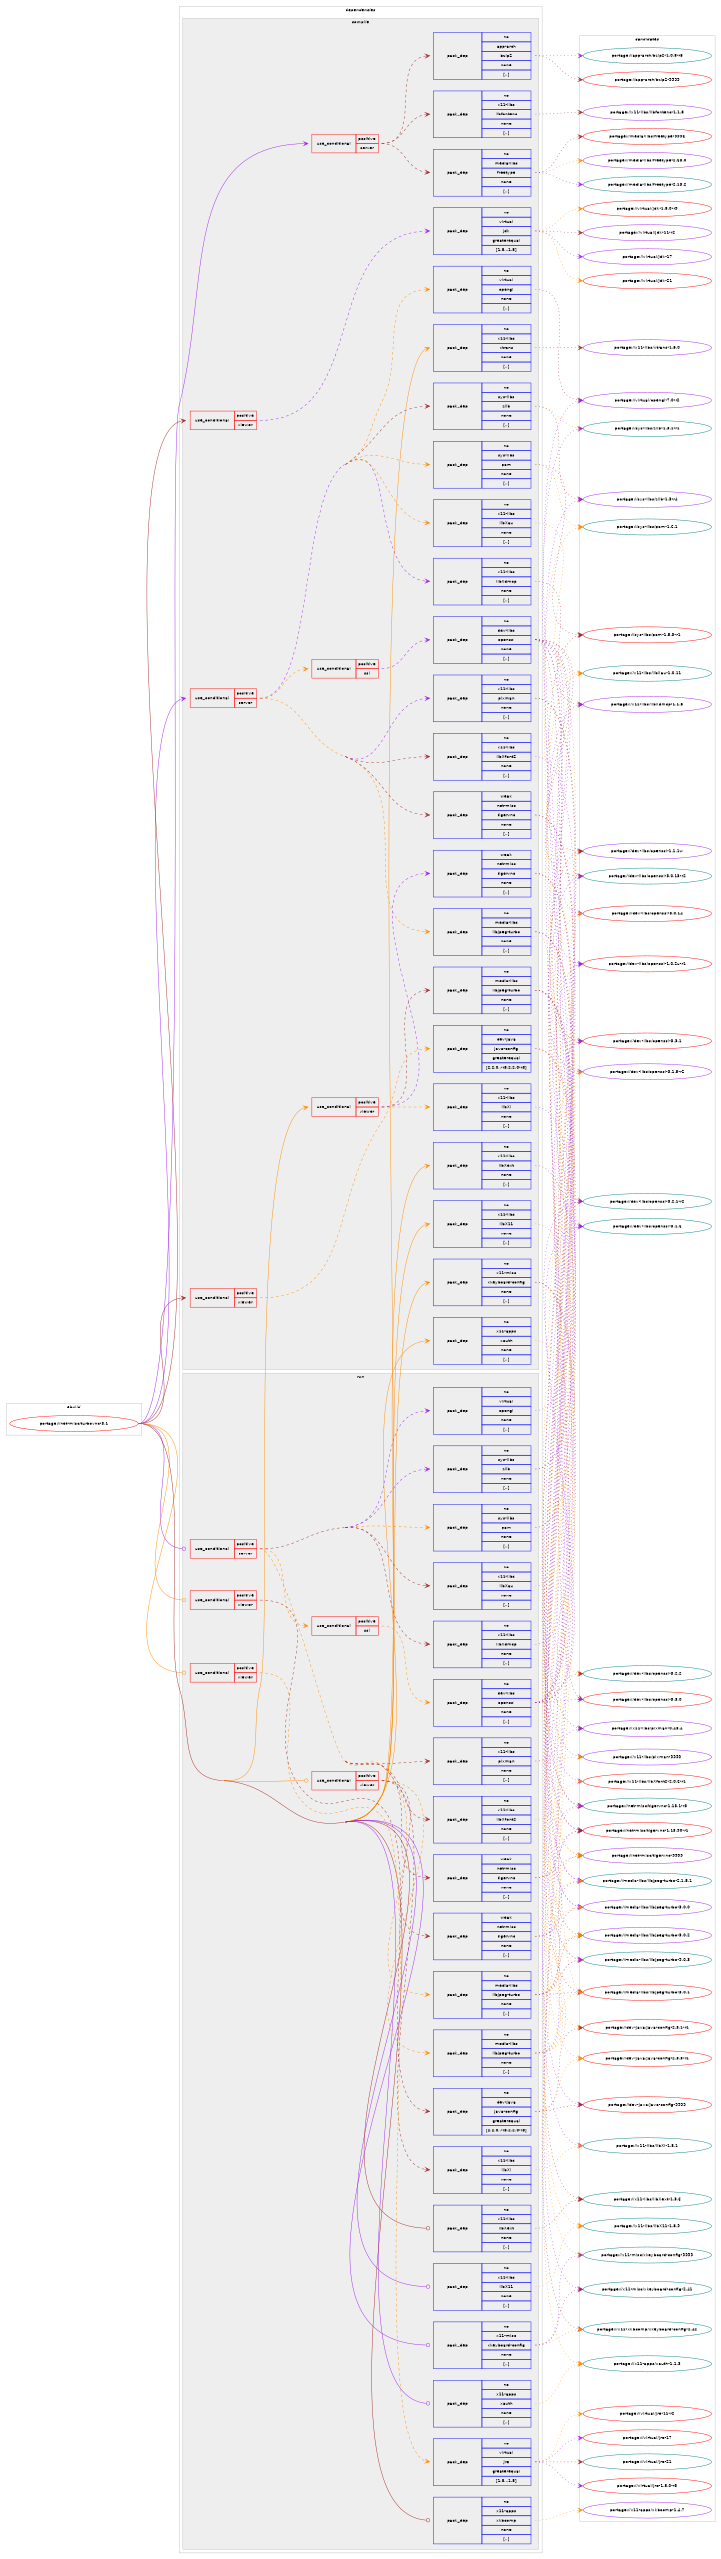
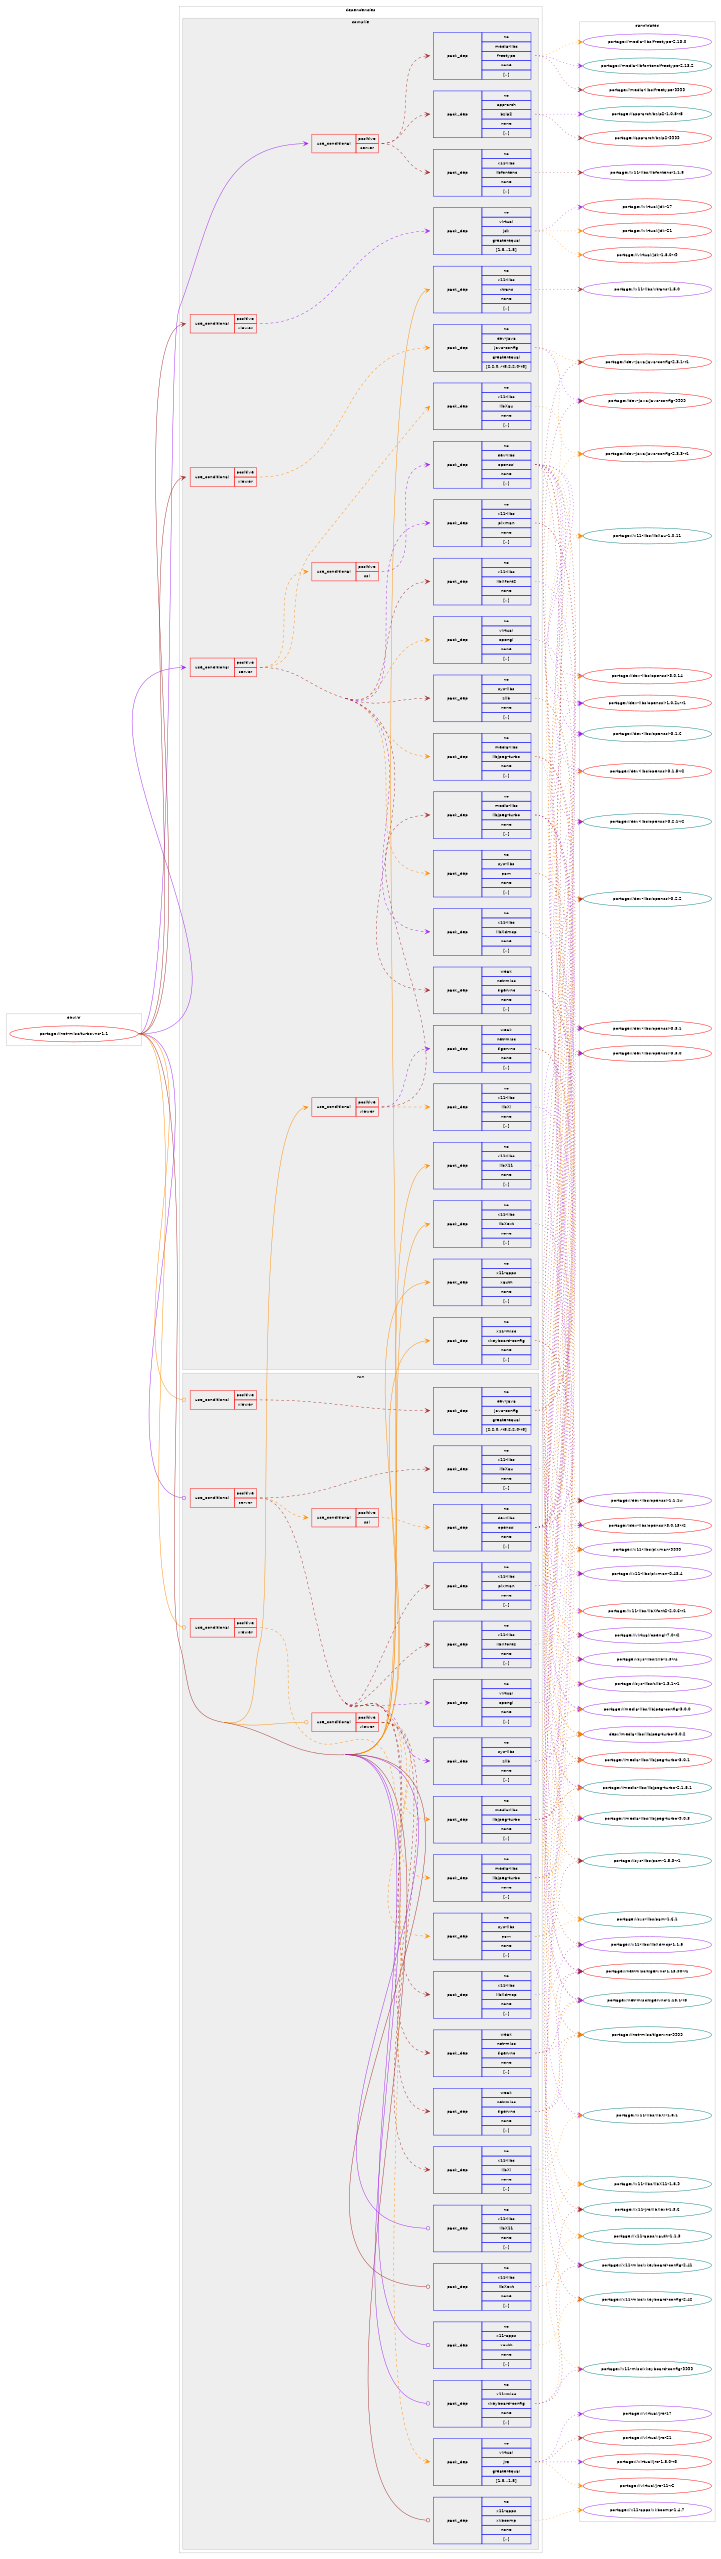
(647, 136) -> (647, 90)
(647, 160) -> (647, 42)
(647, 185) -> (647, 66)
(647, 233) -> none
(647, 257) -> (647, 207)
(647, 428) -> (647, 1684)
(647, 635) -> (647, 1861)
(647, 876) -> (647, 1526)
(647, 1072) -> (647, 771)
(74, 1424) -> (74, 1034)
(647, 1856) -> (647, 2035)
(647, 1907) -> (647, 1709)
(647, 1935) -> (647, 1734)
(647, 2199) -> (647, 2210)
(647, 2329) -> (647, 2300)
(647, 2438) -> (647, 2414)
(647, 2462) -> (647, 2438)
